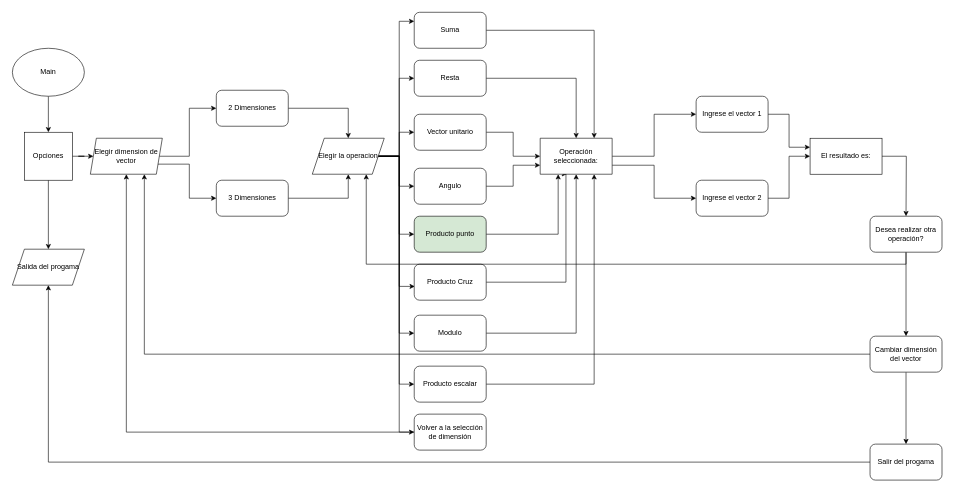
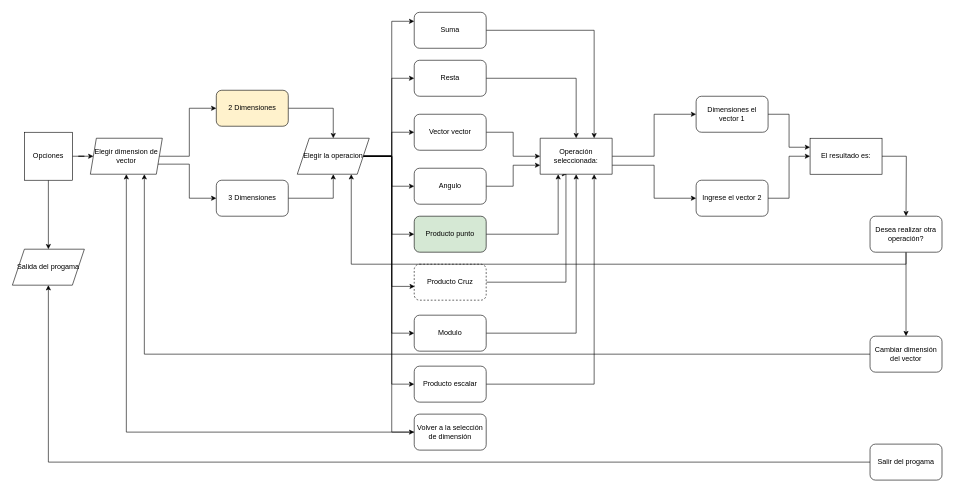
(48, 72) -> none
(252, 108) -> (252, 108)
(48, 112) -> none
(732, 114) -> (732, 114)
(450, 132) -> (450, 132)
(348, 156) -> (333, 156)
(450, 282) -> (450, 282)
(906, 438) -> none
